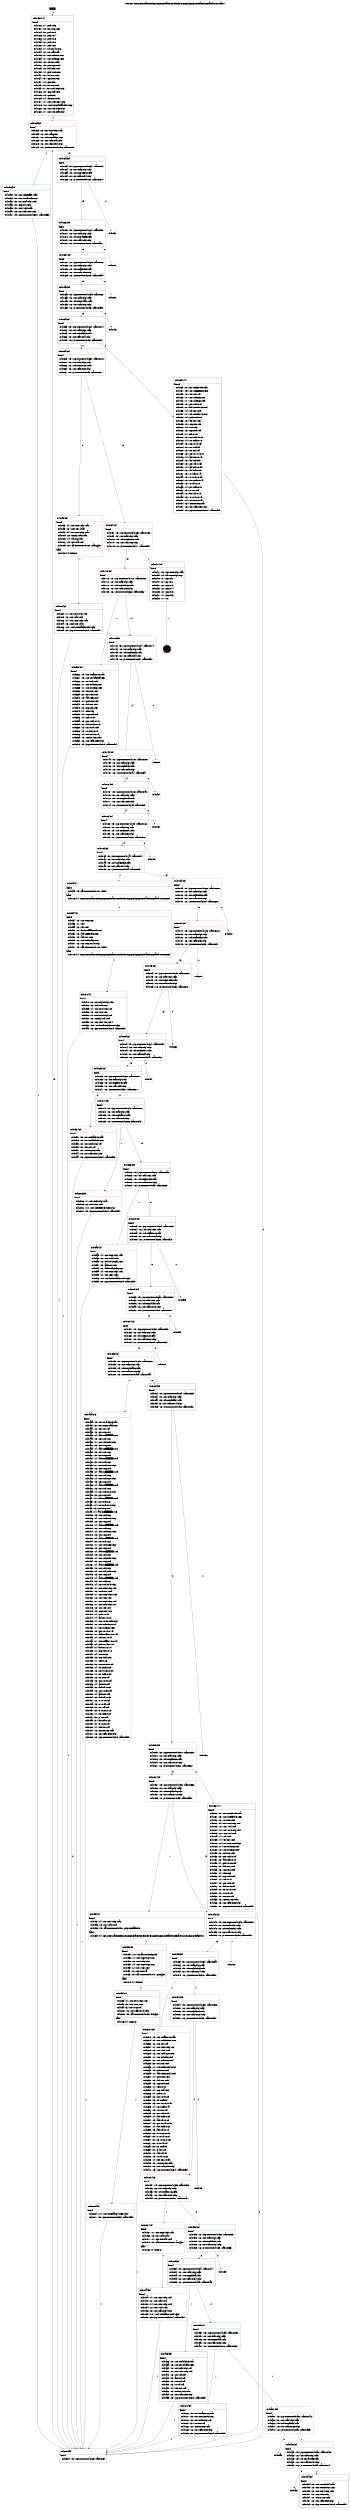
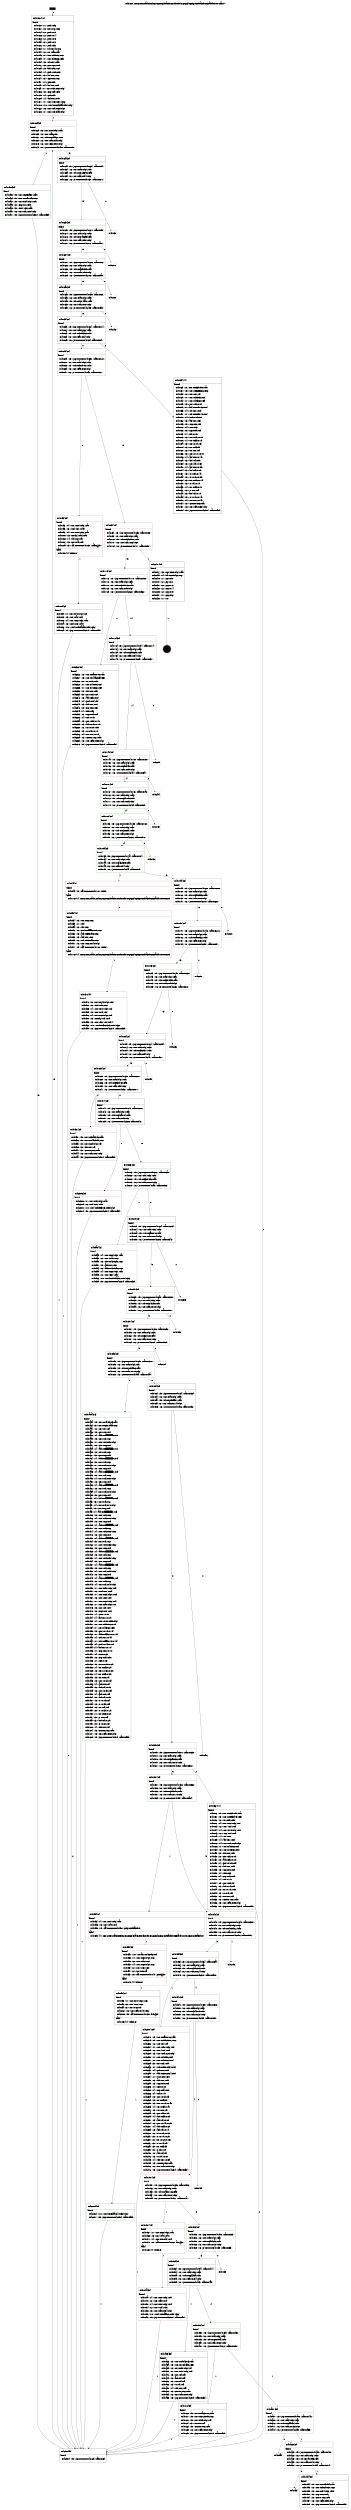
(38, 1096) -> (38, 1096)
